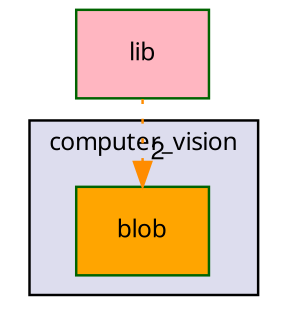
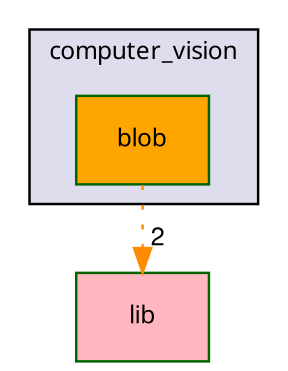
(143, 135) -> (143, 220)
